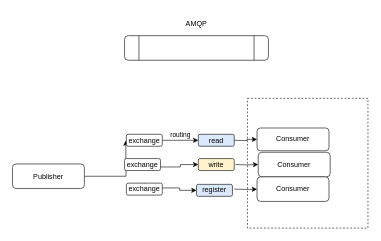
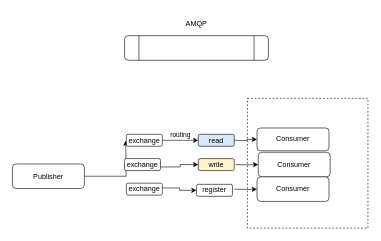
(215, 191) -> (215, 191)
